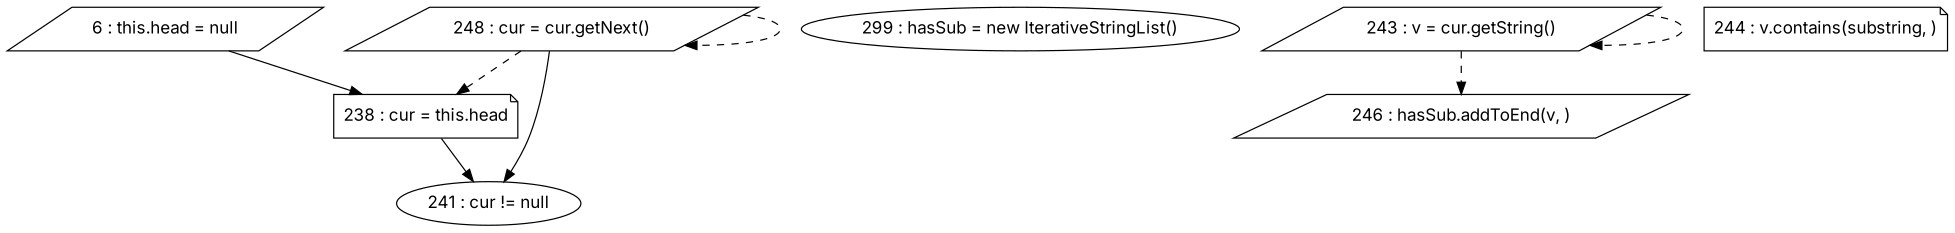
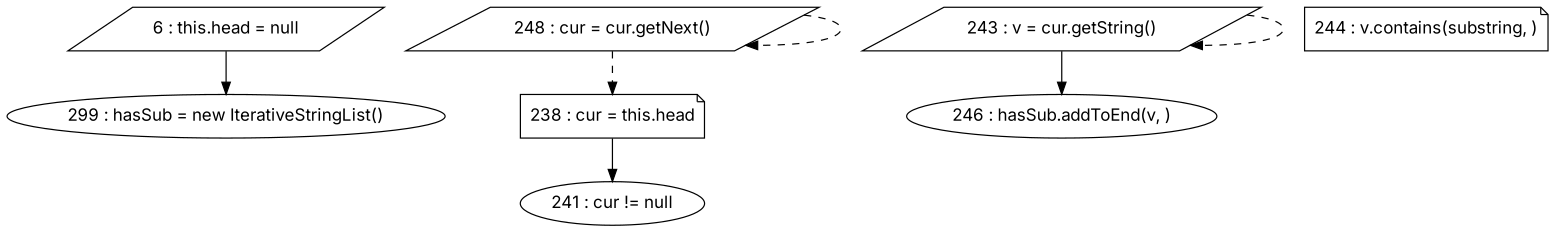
(1461, 67) -> (1062, 67)
(290, 71) -> (226, 67)
(537, 114) -> none
(1461, 116) -> (1062, 116)
